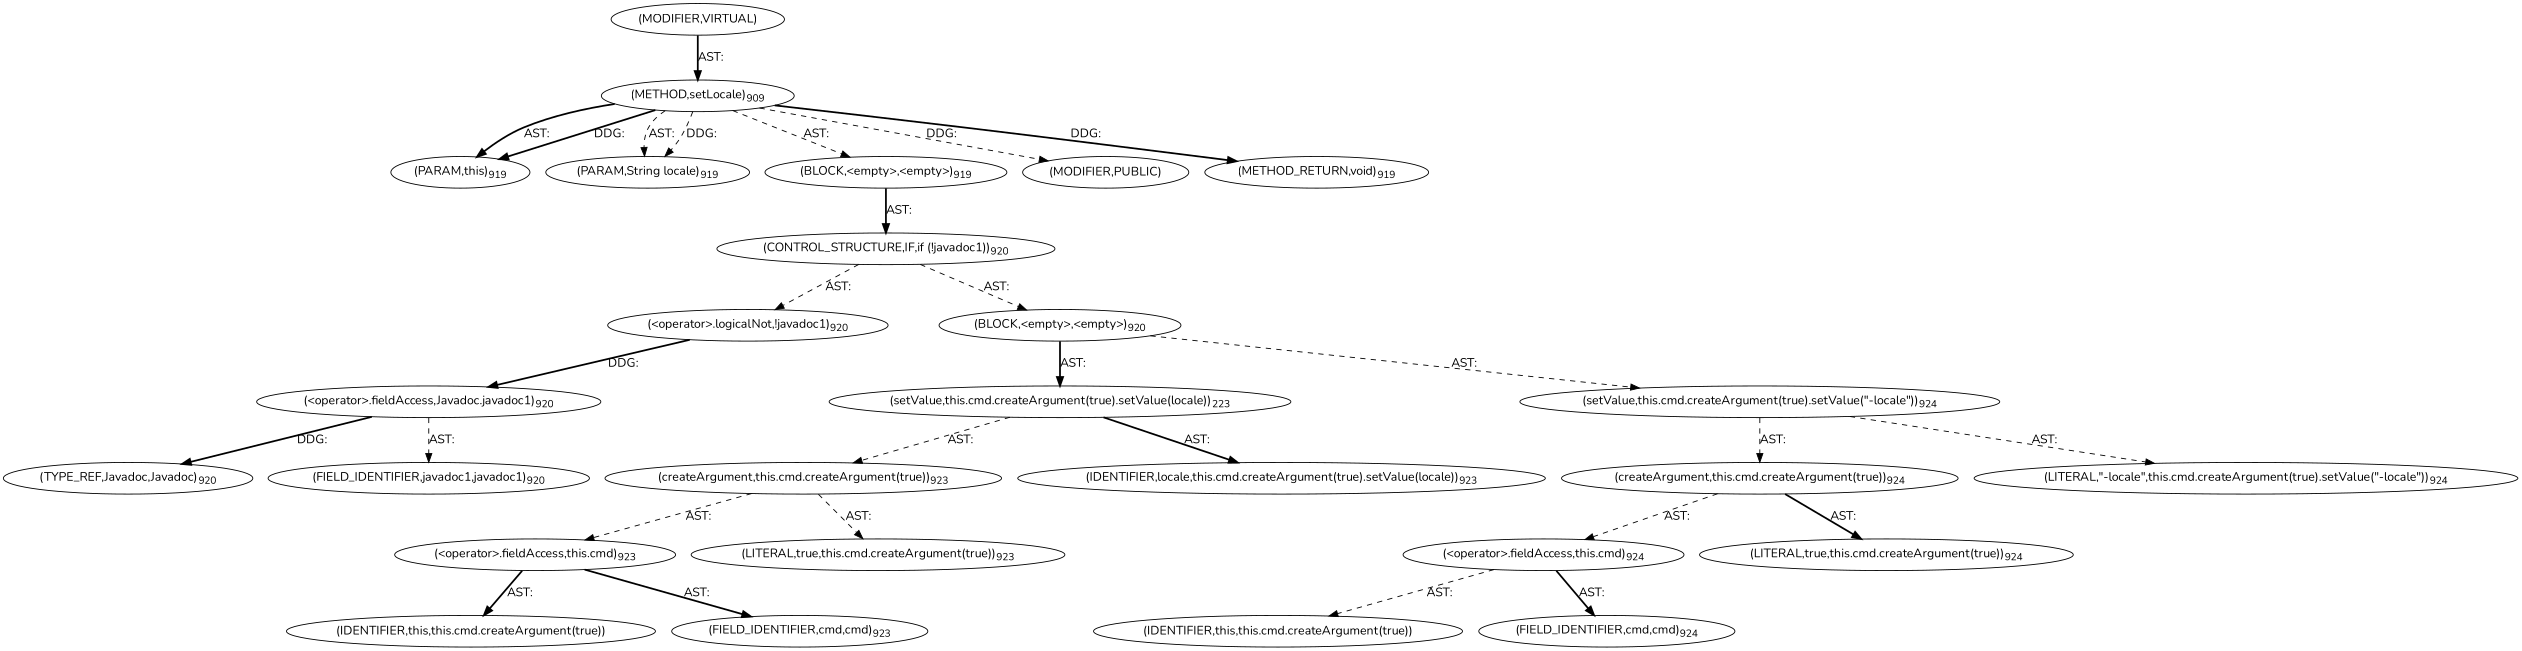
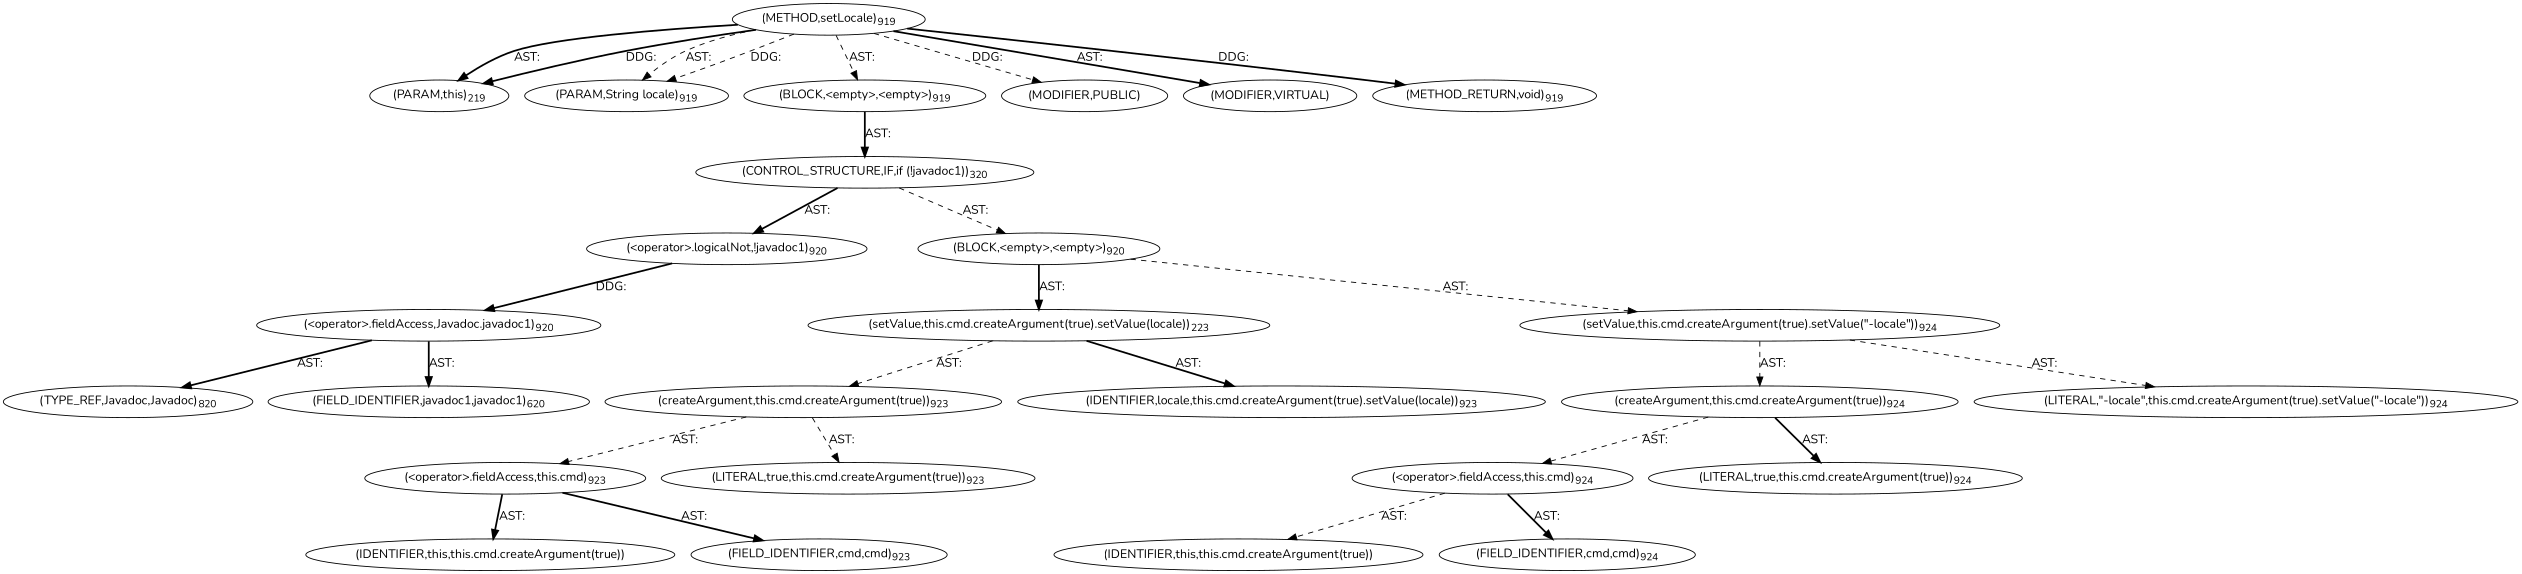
(698, 53) -> (1047, 57)
(756, 95) -> (887, 18)
(498, 171) -> (477, 95)
(1000, 247) -> (979, 171)
(821, 285) -> (800, 208)
(429, 436) -> (429, 359)
(314, 440) -> (312, 364)
(208, 477) -> (208, 400)
(536, 477) -> (536, 400)
